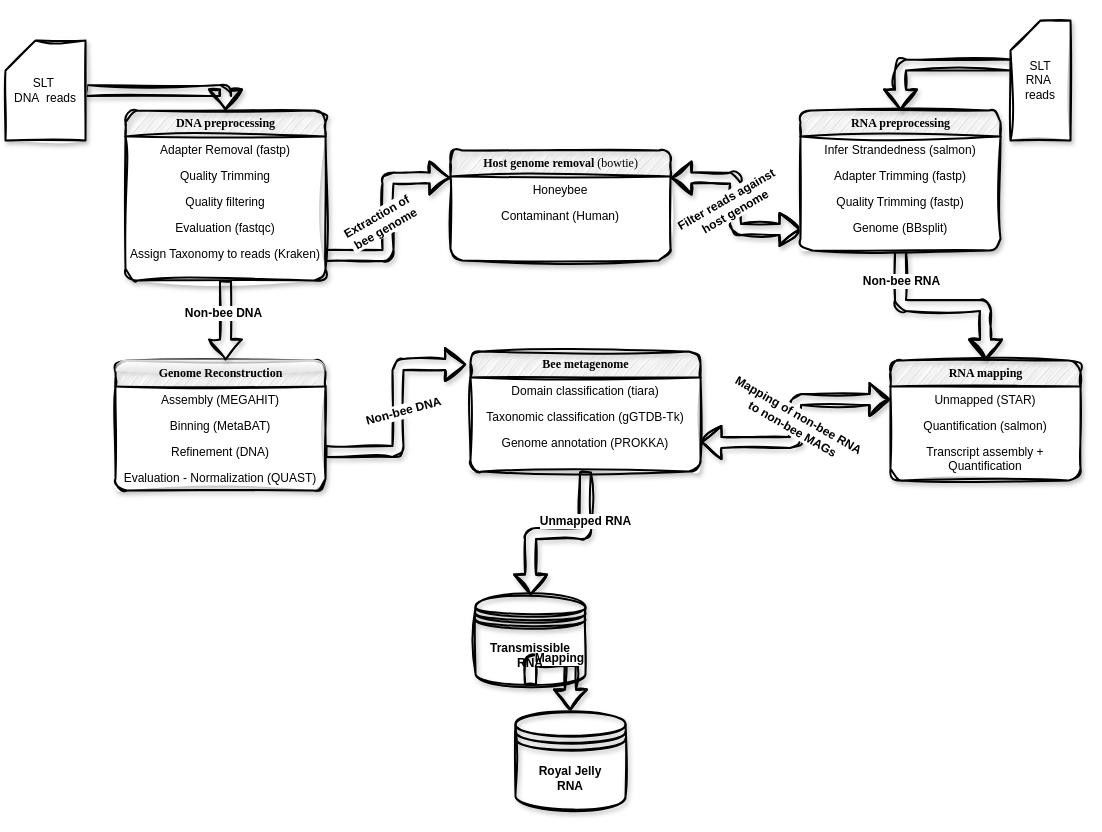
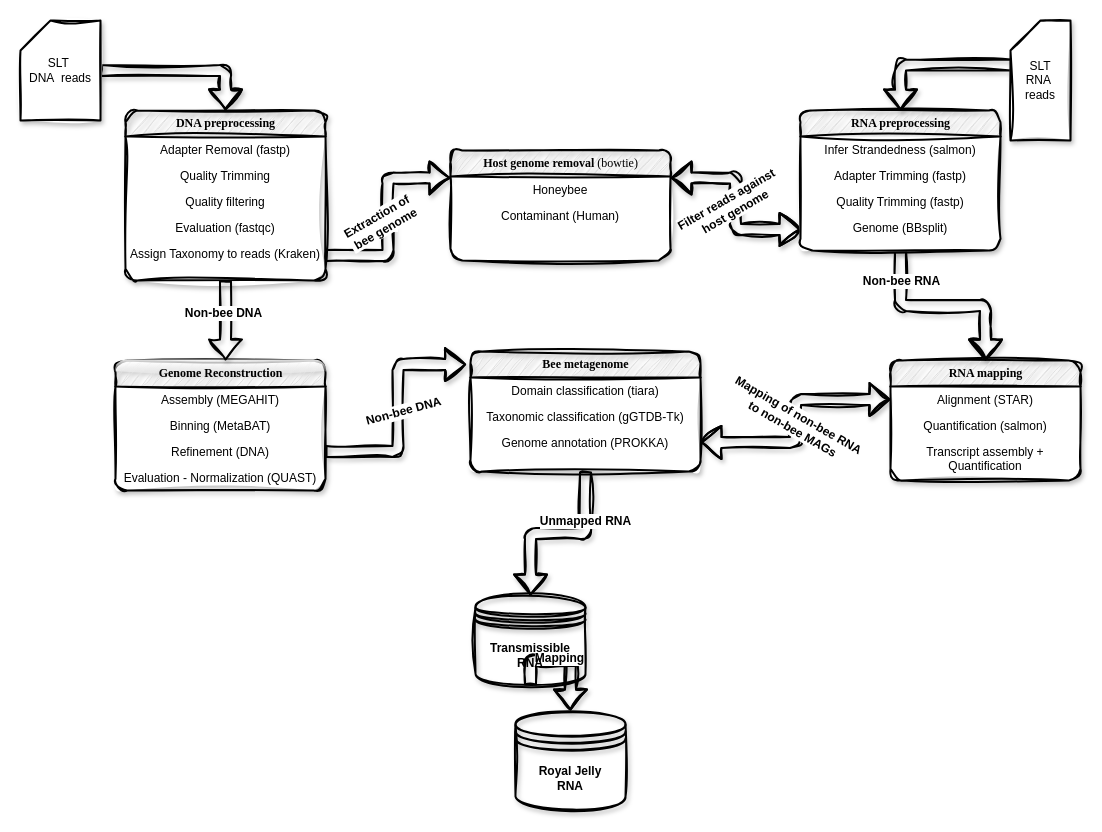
(46, 91) -> (61, 71)
(986, 401) -> (986, 401)
